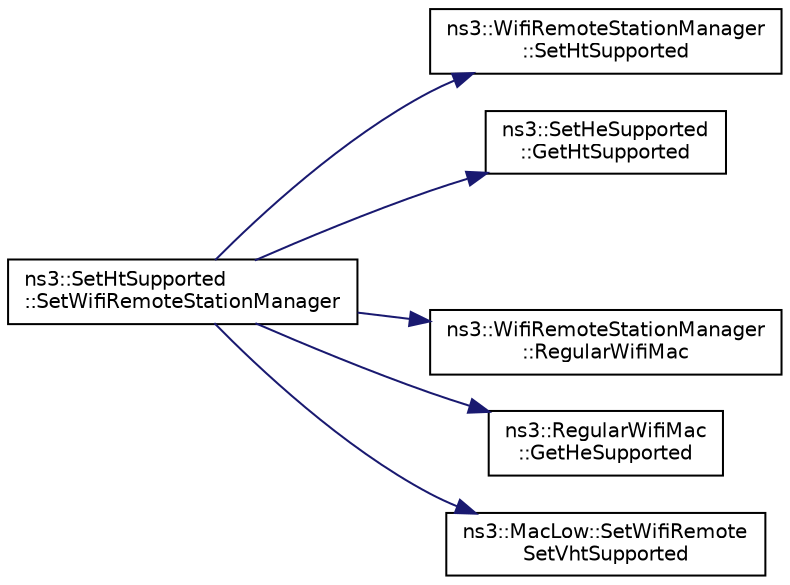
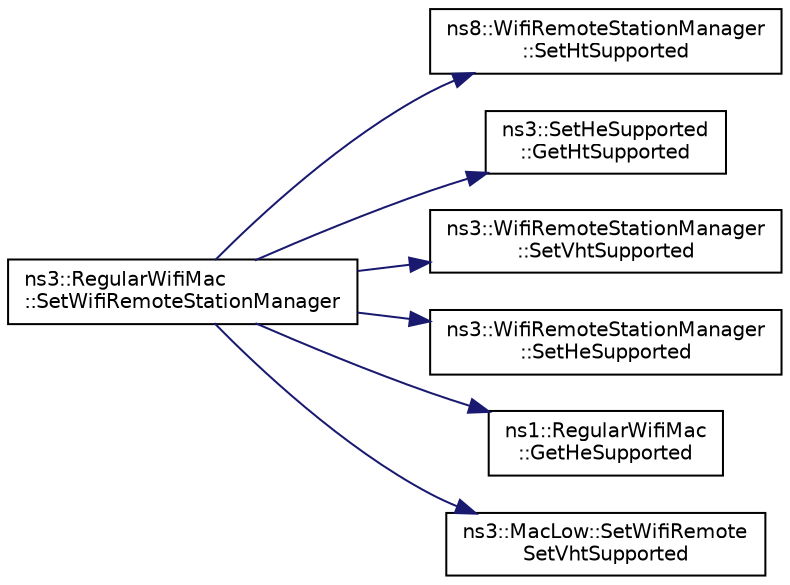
(606, 41) -> (606, 41)
none -> (606, 241)
(183, 292) -> (183, 292)
(606, 342) -> (606, 342)
(606, 443) -> (606, 443)
